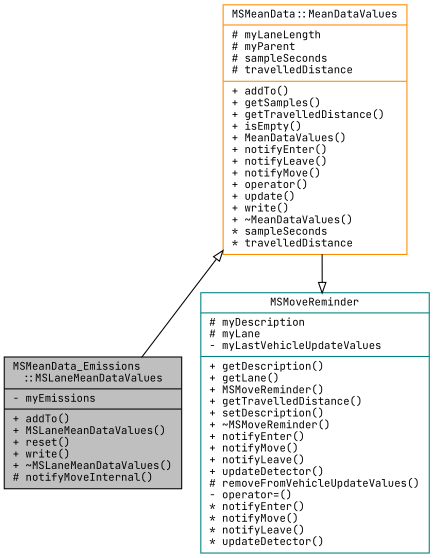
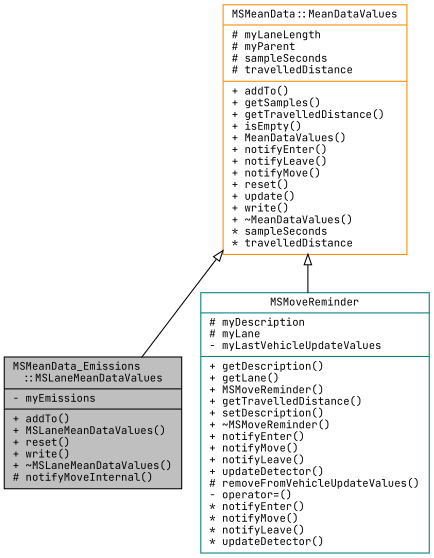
(270, 185) -> (261, 185)
(322, 268) -> (308, 279)
